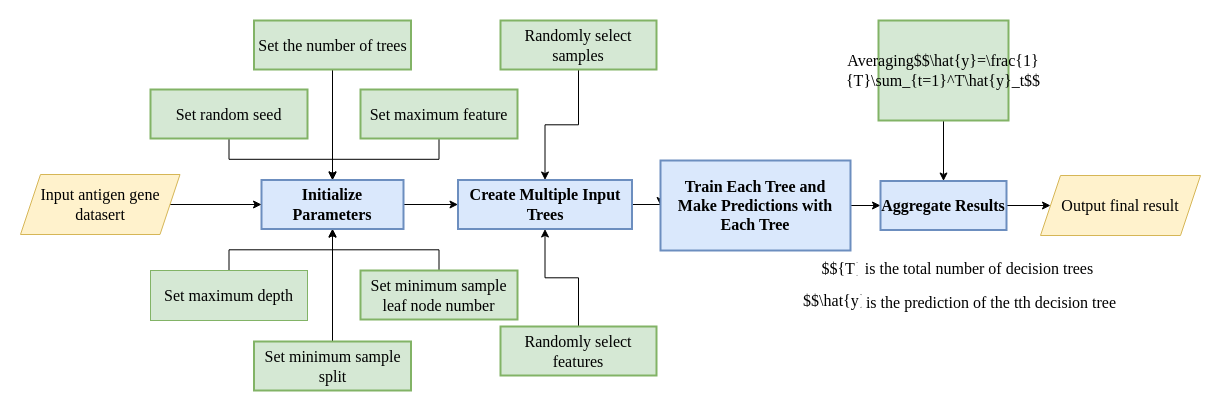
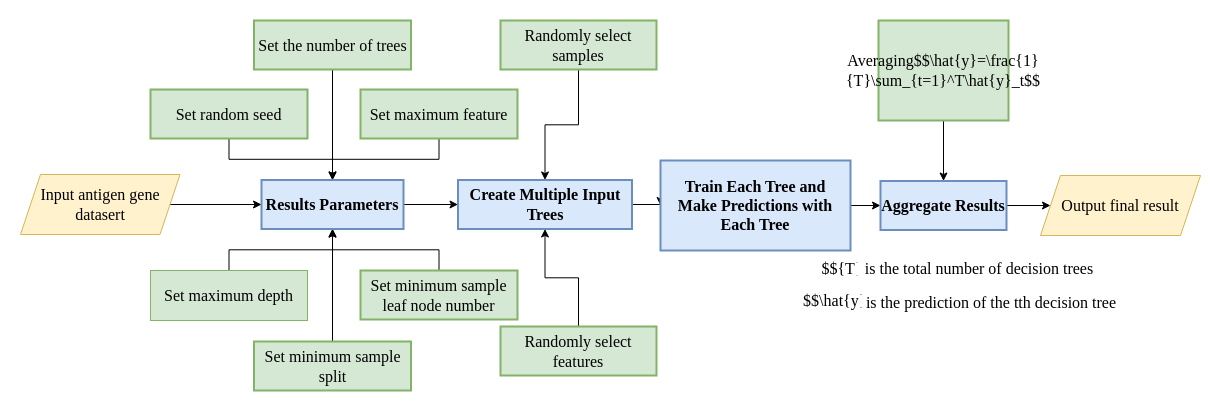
(333, 205) -> (333, 205)
